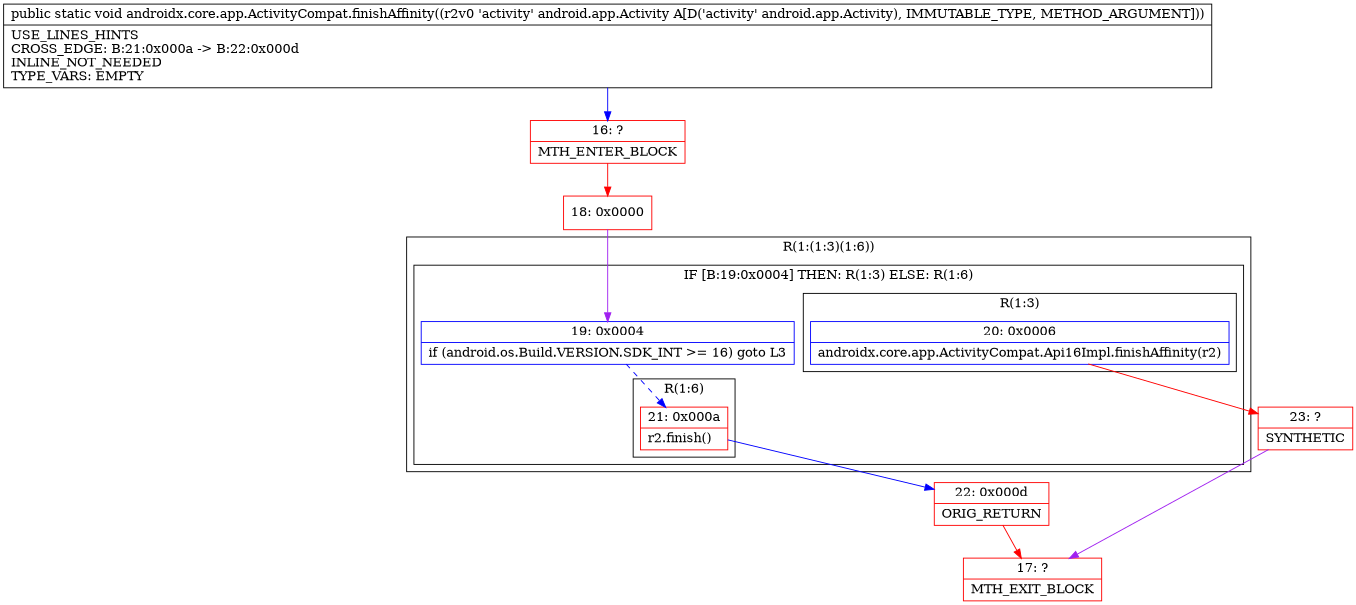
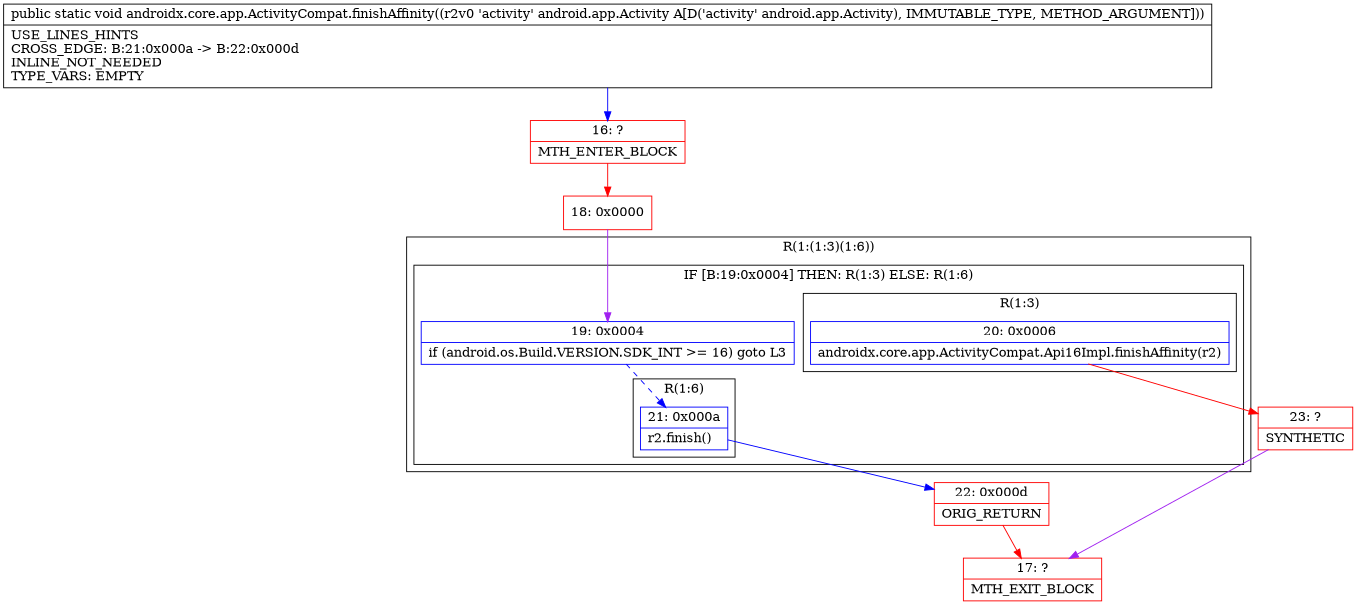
(684, 428) -> (684, 428)
